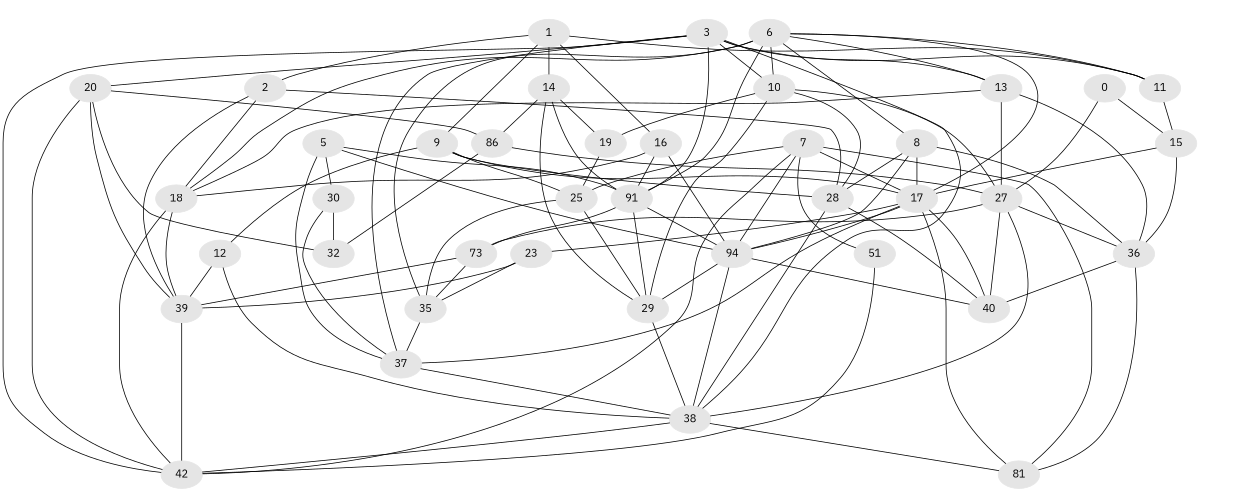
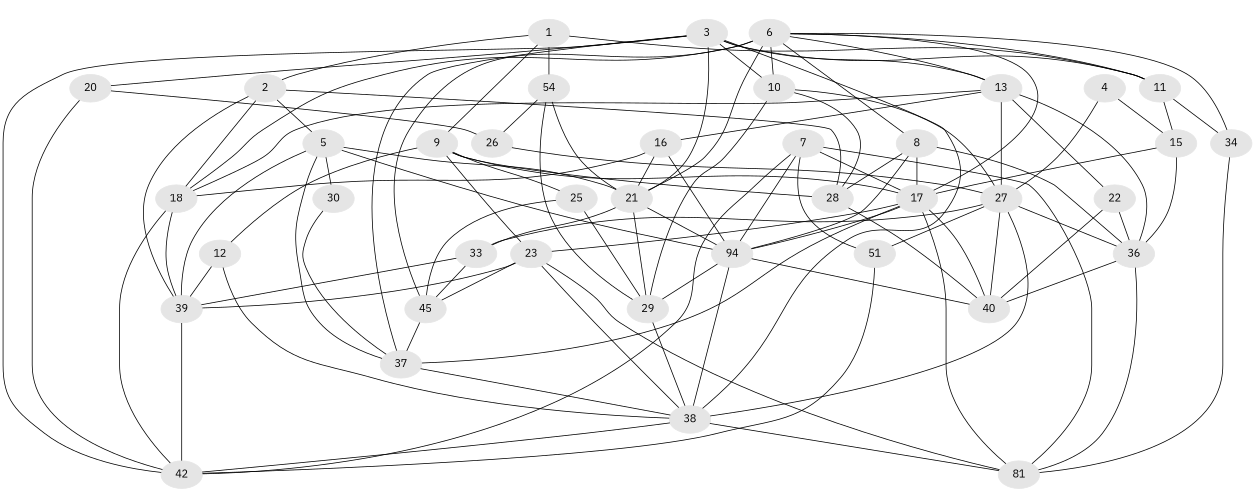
(549, 88) -> (549, 88)
(605, 88) -> (831, 116)
(1105, 88) -> (1105, 88)
none -> (294, 116)
(492, 143) -> (492, 143)
(606, 143) -> none
none -> (1231, 143)
(711, 158) -> none
none -> (483, 199)
(632, 199) -> (632, 199)
none -> (1115, 199)
(111, 208) -> (220, 205)
none -> (938, 226)
(334, 254) -> none
(476, 254) -> (476, 254)
(426, 309) -> (426, 309)
(761, 309) -> (606, 334)
none -> (760, 394)
